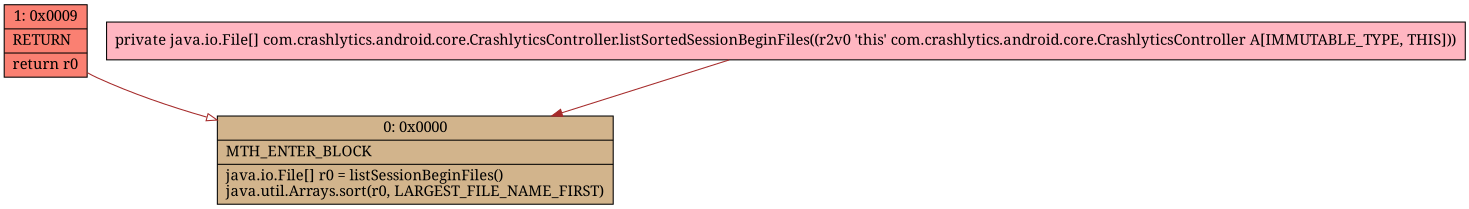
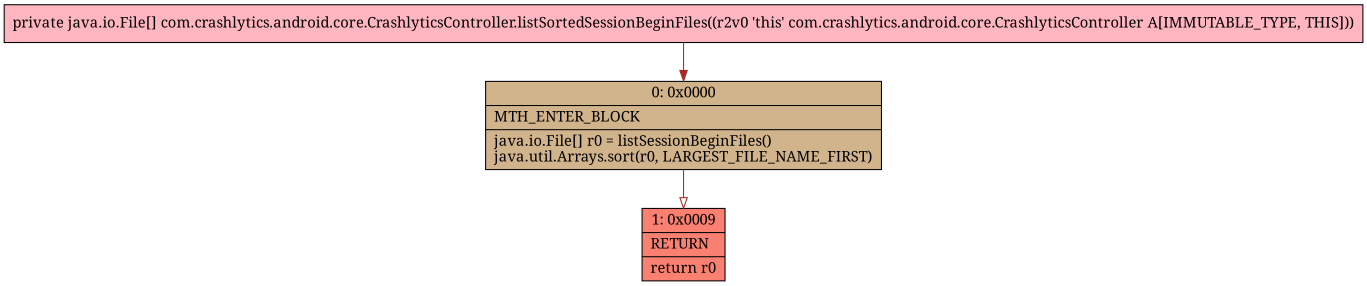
(146, 98) -> (684, 184)
